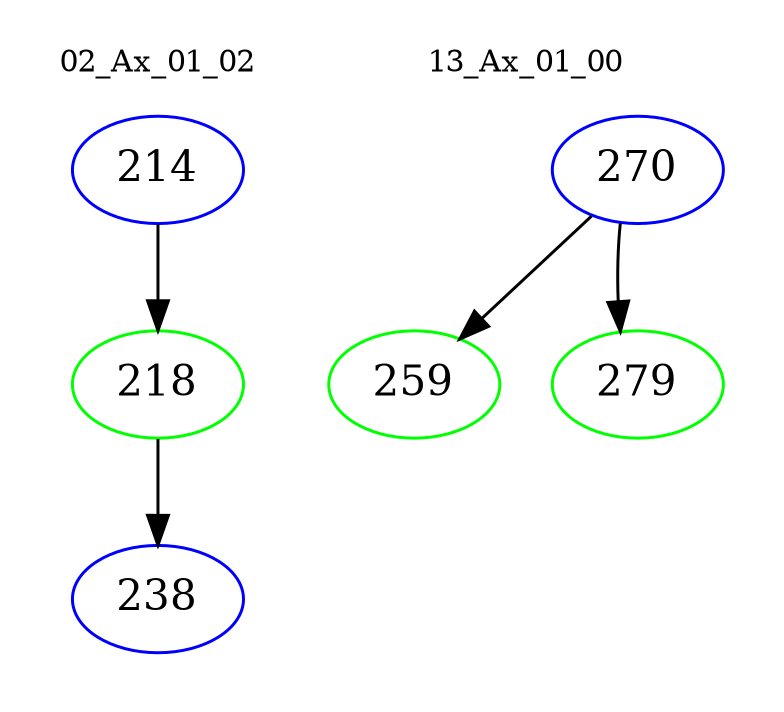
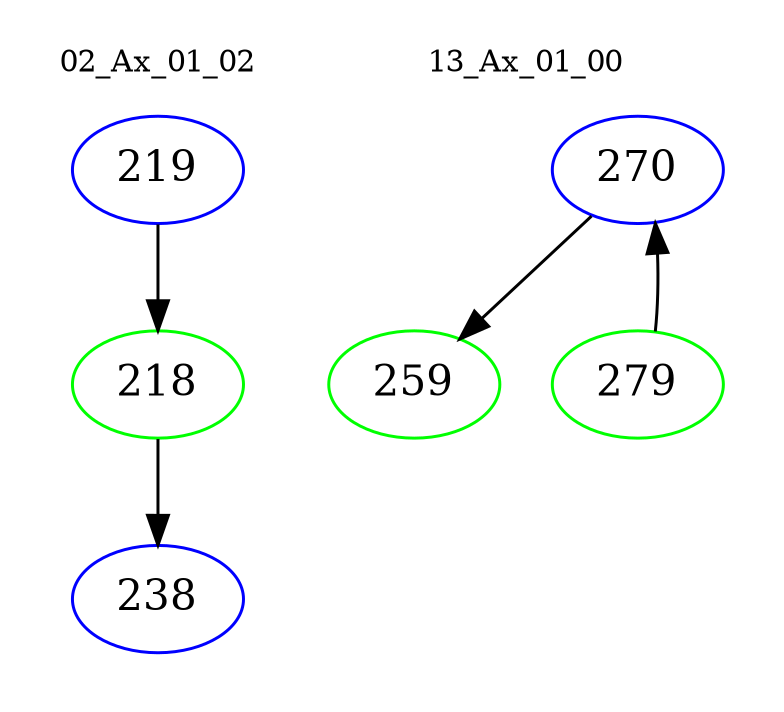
(158, 170) -> (158, 170)
(618, 262) -> (658, 293)
